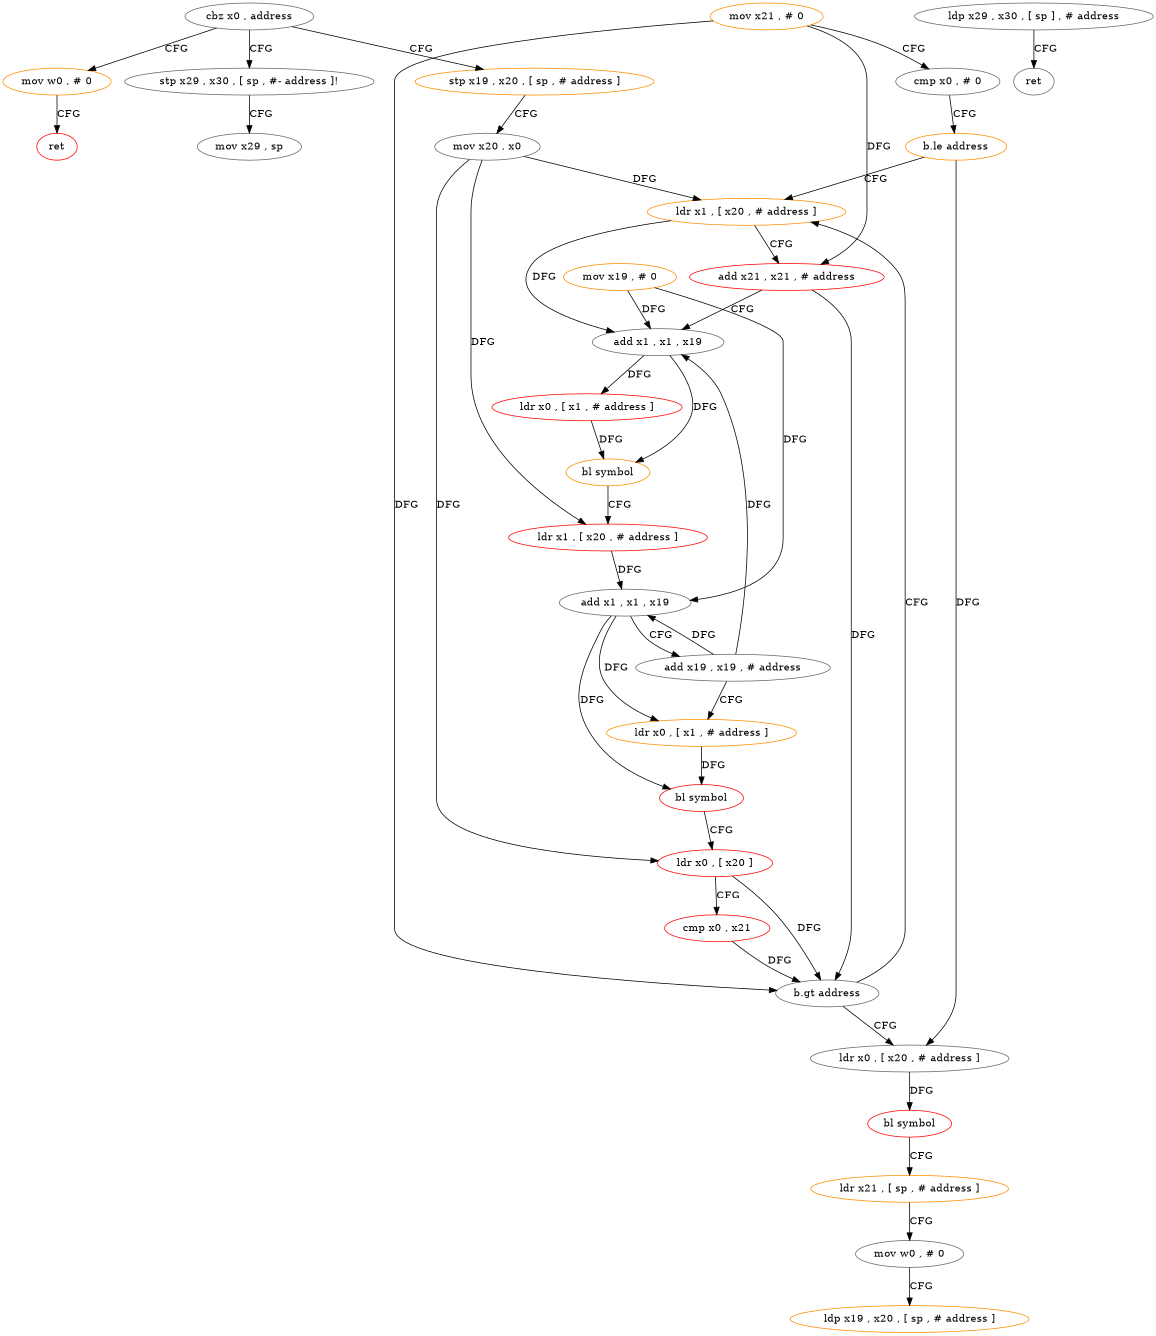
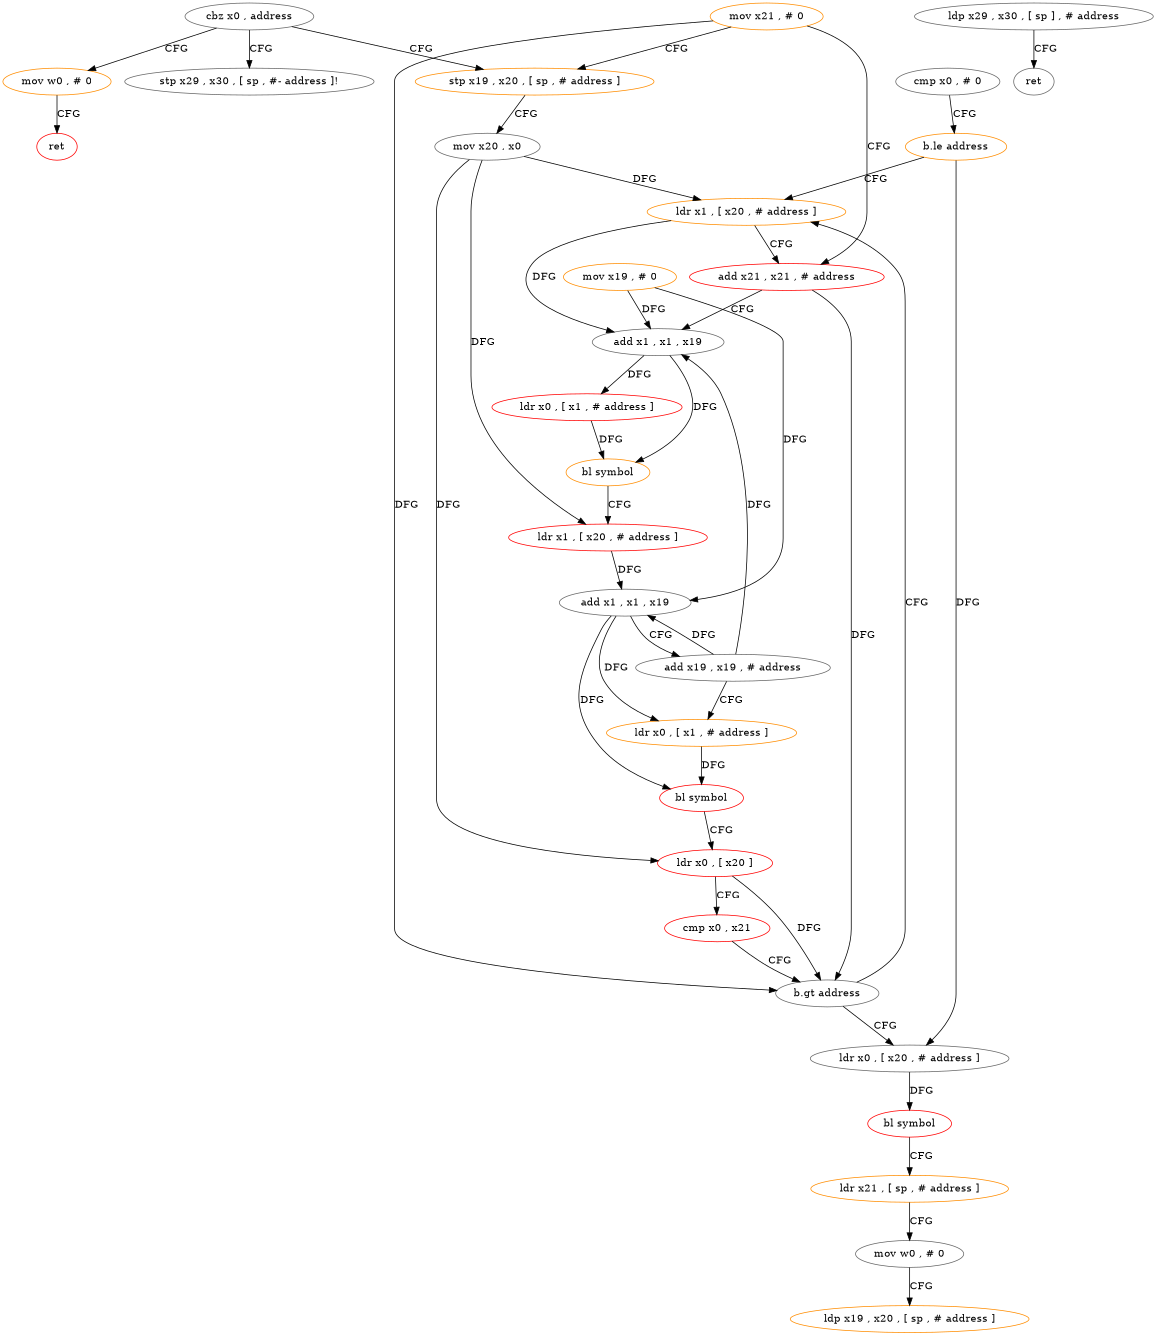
(868, 40) -> (658, 47)
(249, 147) -> none
(879, 147) -> (879, 147)
(780, 961) -> (780, 961)
